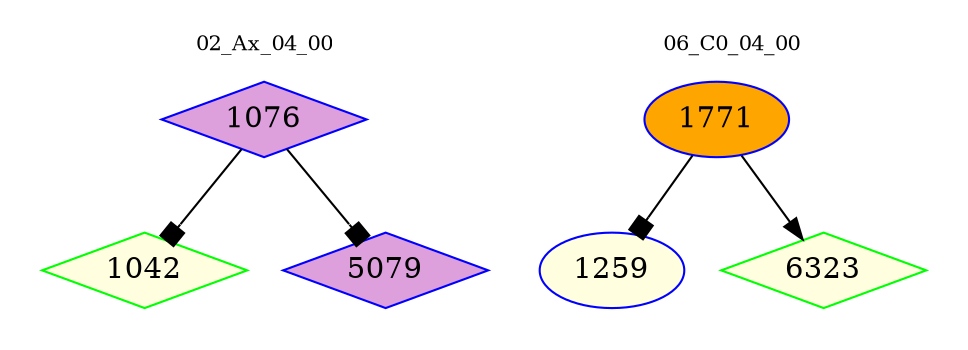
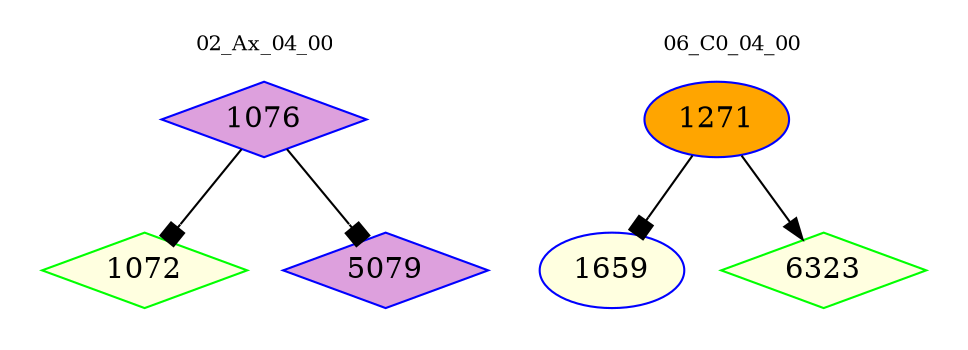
(717, 119) -> (717, 119)
(145, 270) -> (145, 270)
(612, 270) -> (612, 270)
